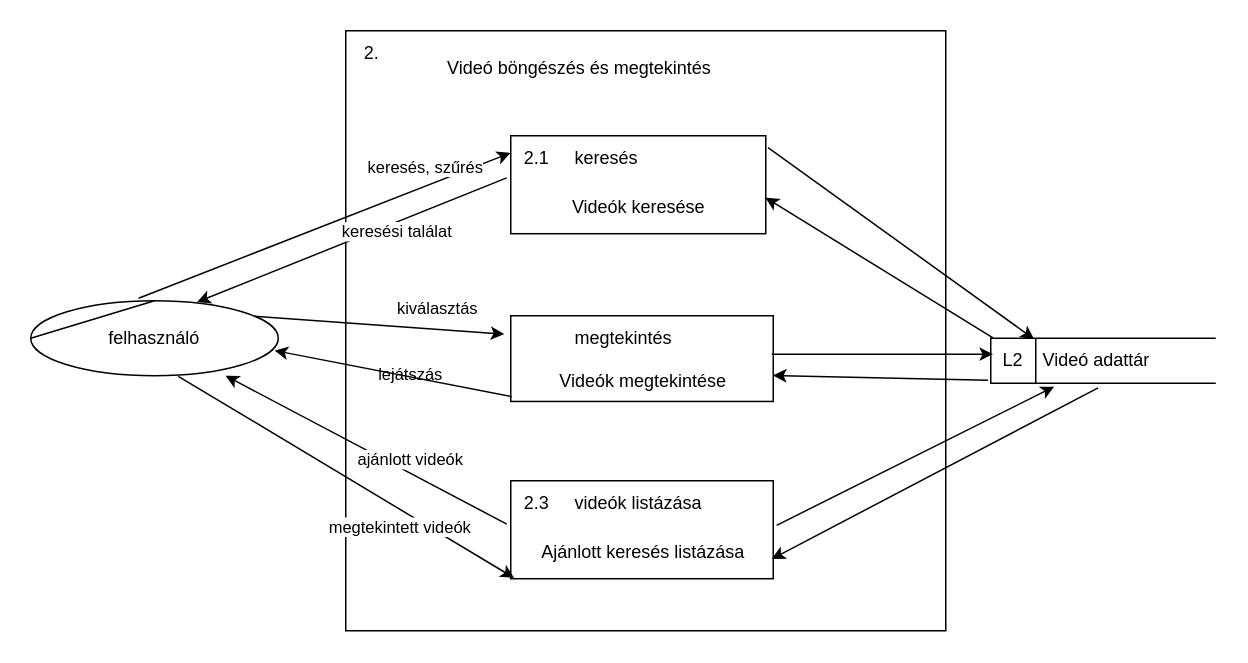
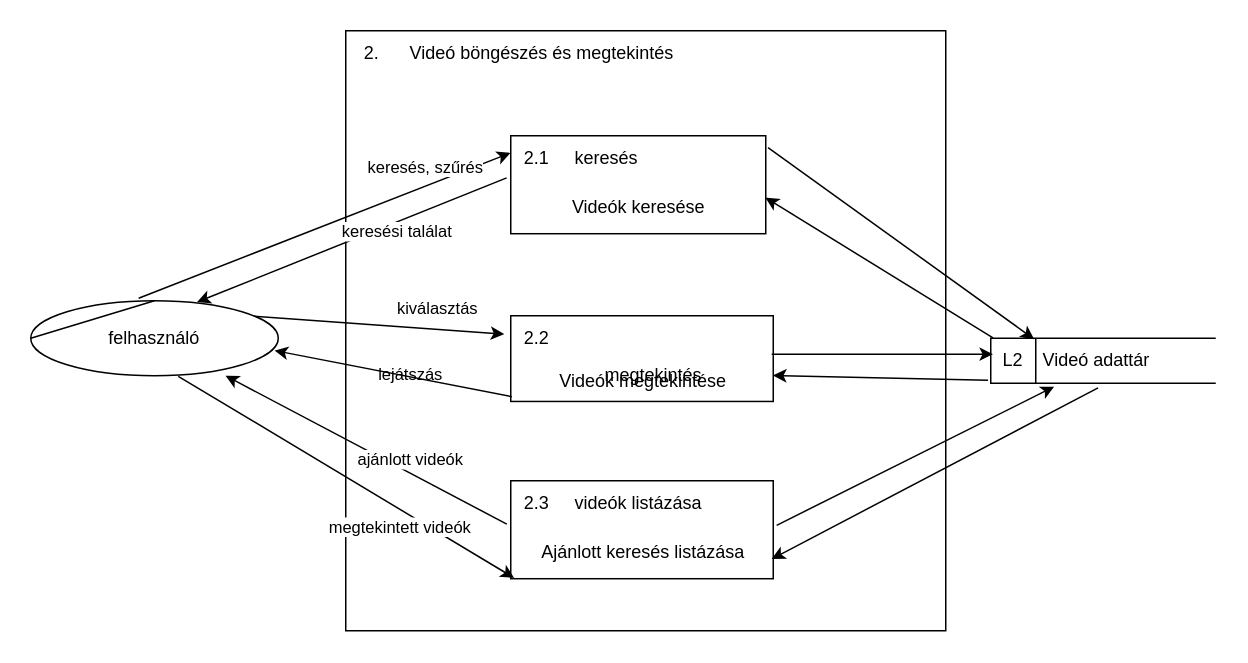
(586, 68) -> (548, 53)
none -> (537, 338)
(631, 338) -> (661, 376)
